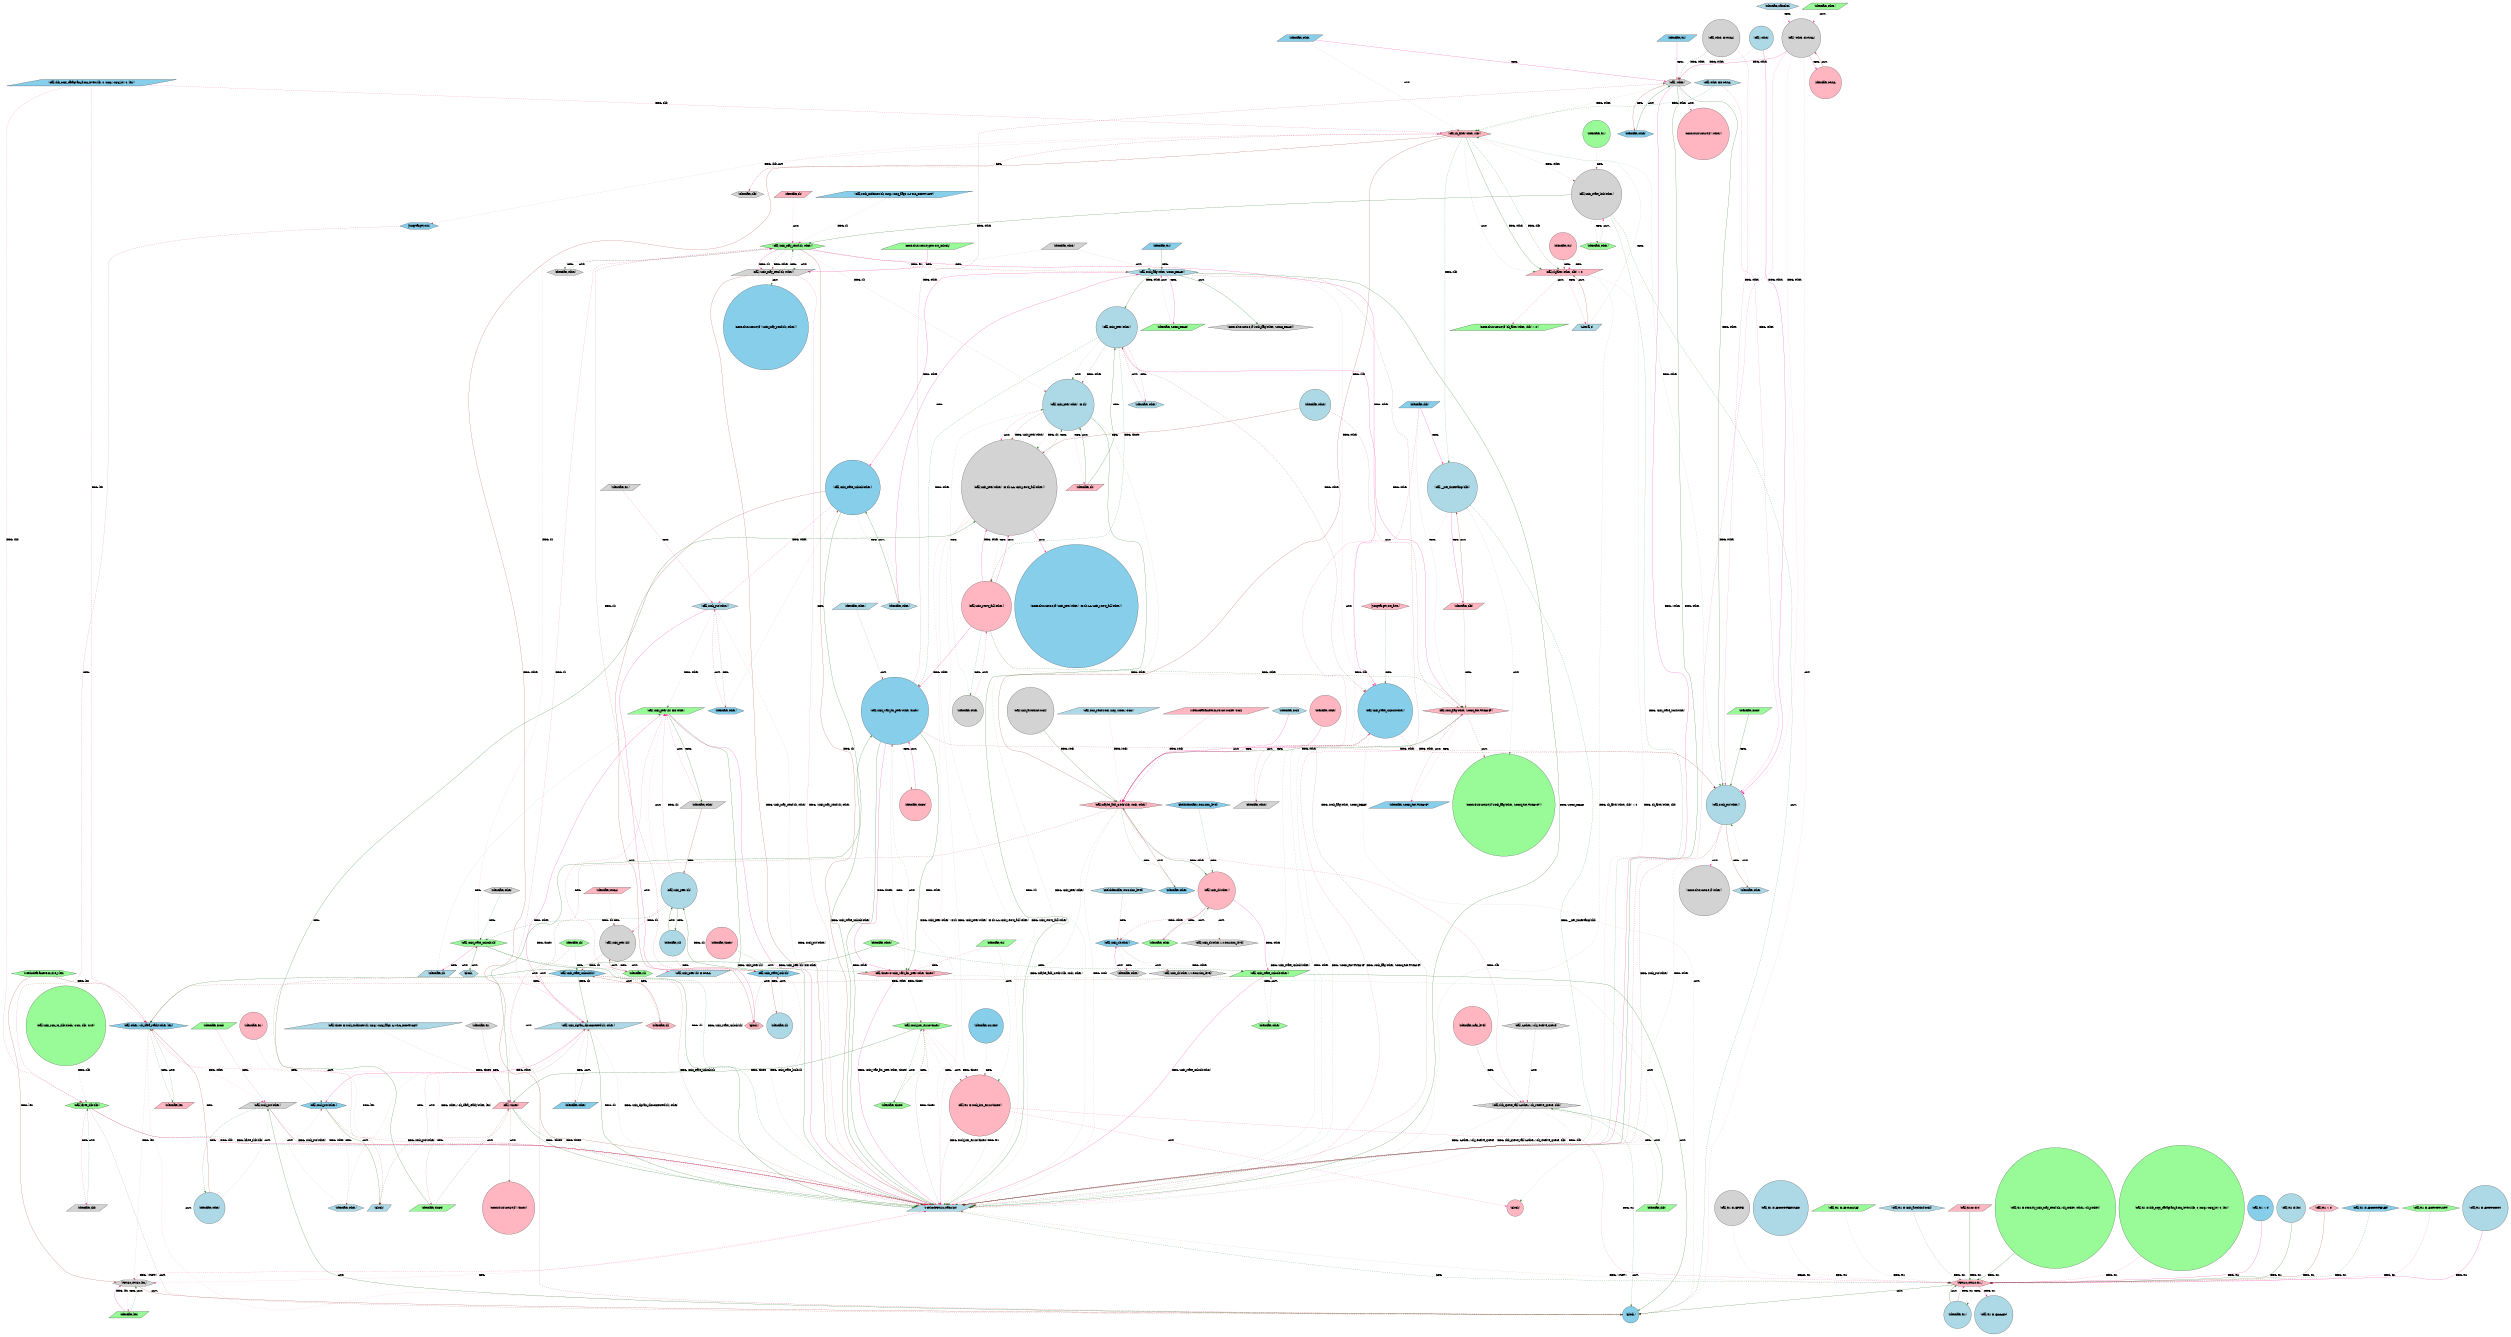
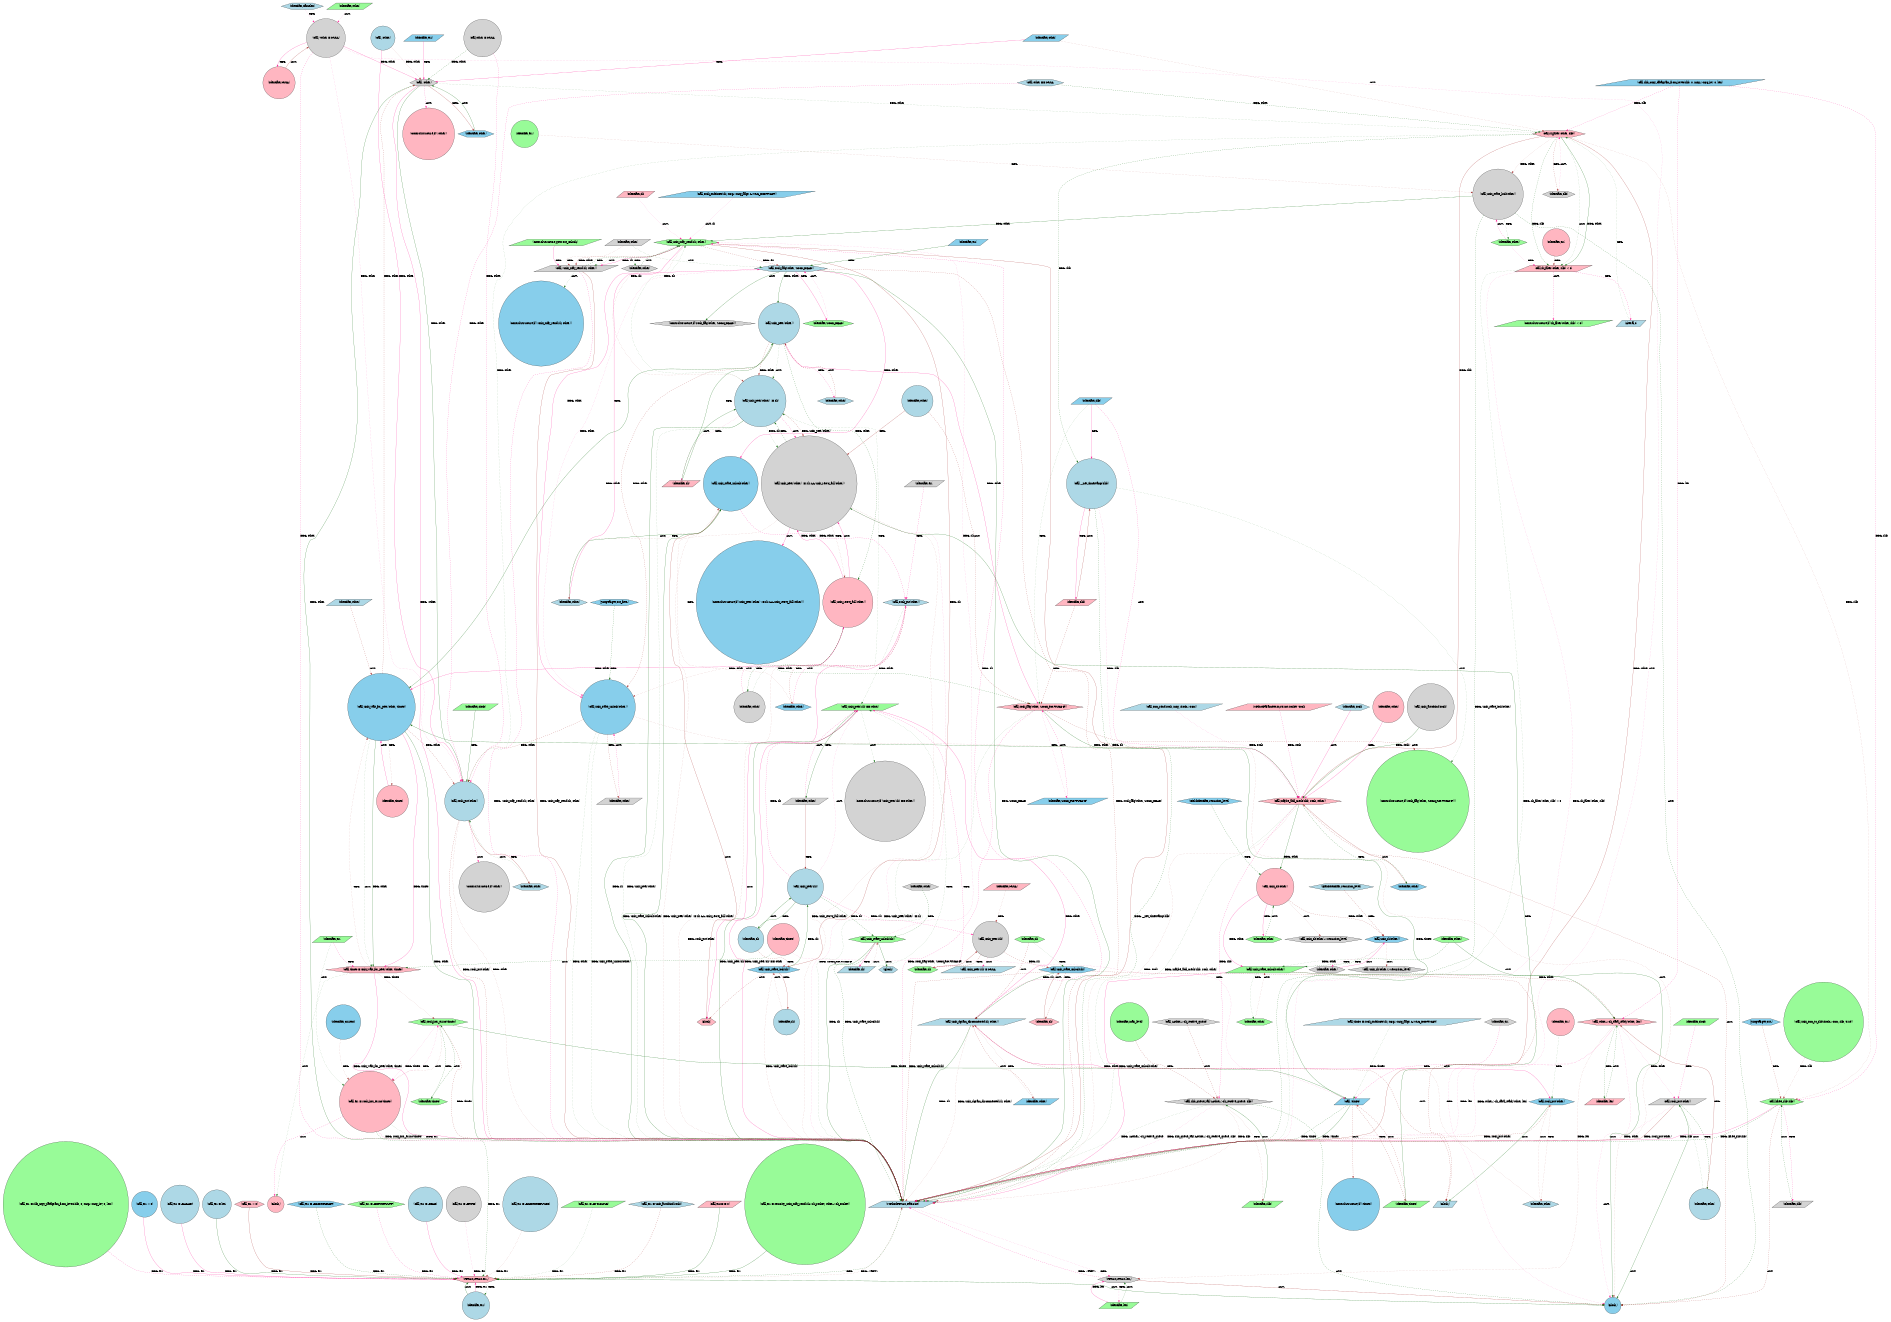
(933, 149) -> (1822, 596)
(843, 226) -> (710, 224)
(1585, 299) -> none
(1173, 327) -> (828, 324)
none -> (635, 346)
(1132, 435) -> (863, 431)
(930, 466) -> (572, 469)
(596, 582) -> (950, 578)
(1385, 606) -> (614, 602)
none -> (885, 801)
(44, 974) -> none
(149, 1026) -> (1617, 1022)
(1473, 1026) -> (1130, 1022)
(511, 1105) -> (1352, 1102)
(1531, 1137) -> (486, 1153)
(509, 1208) -> (1353, 1204)
(2485, 1208) -> (425, 1204)
(1804, 1275) -> (480, 1272)
(1983, 1290) -> (241, 1275)
